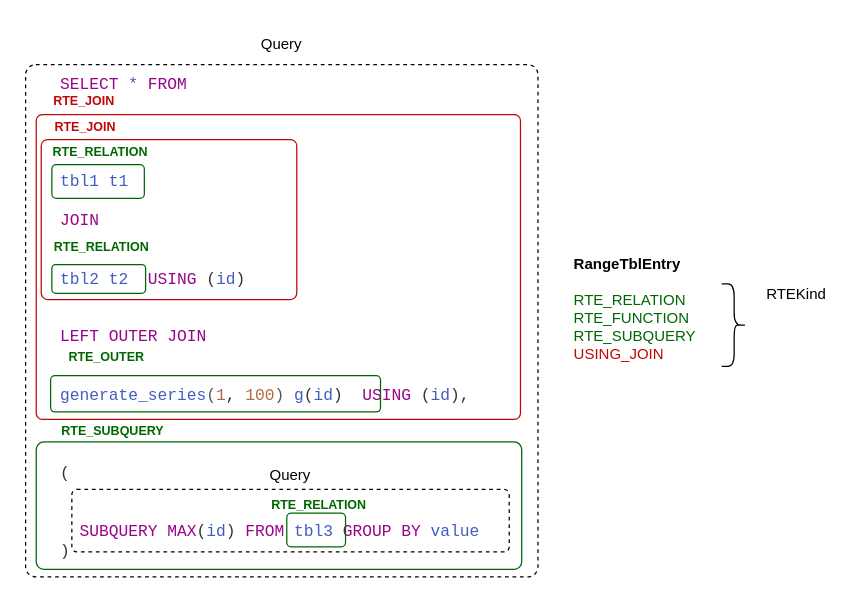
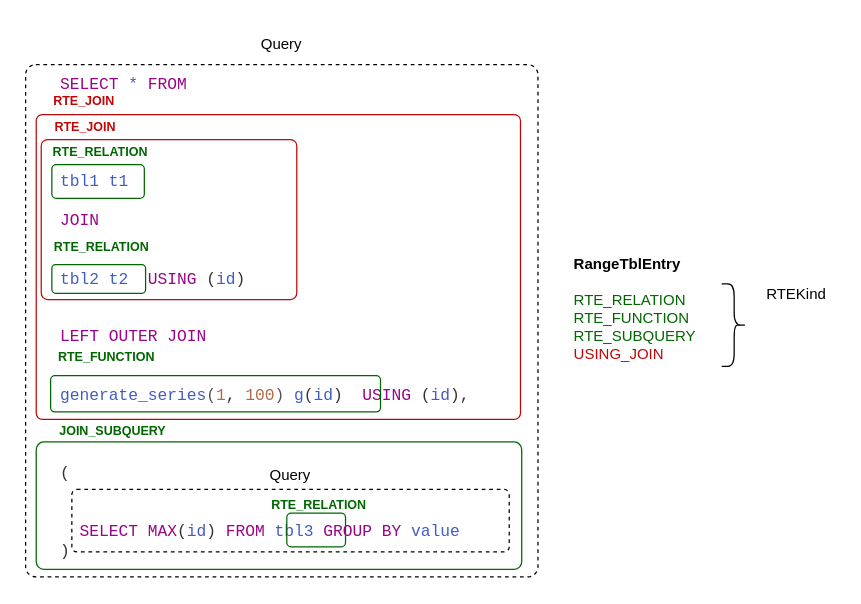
(237, 318) -> (237, 318)
(107, 357) -> (107, 357)
(113, 431) -> (113, 431)
